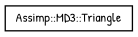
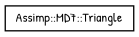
(69, 18) -> (69, 18)
